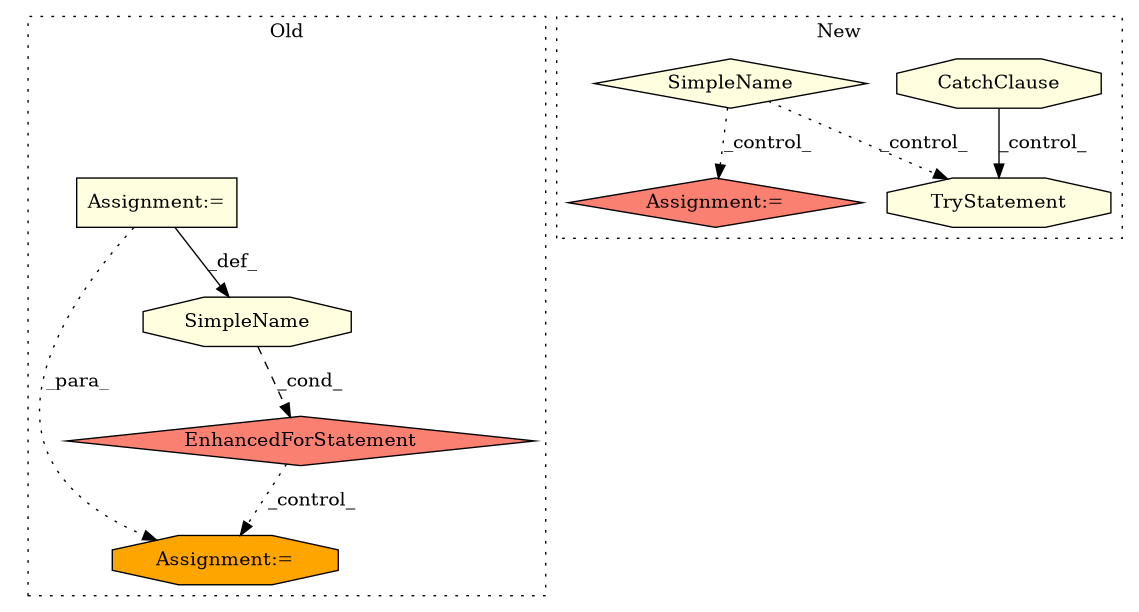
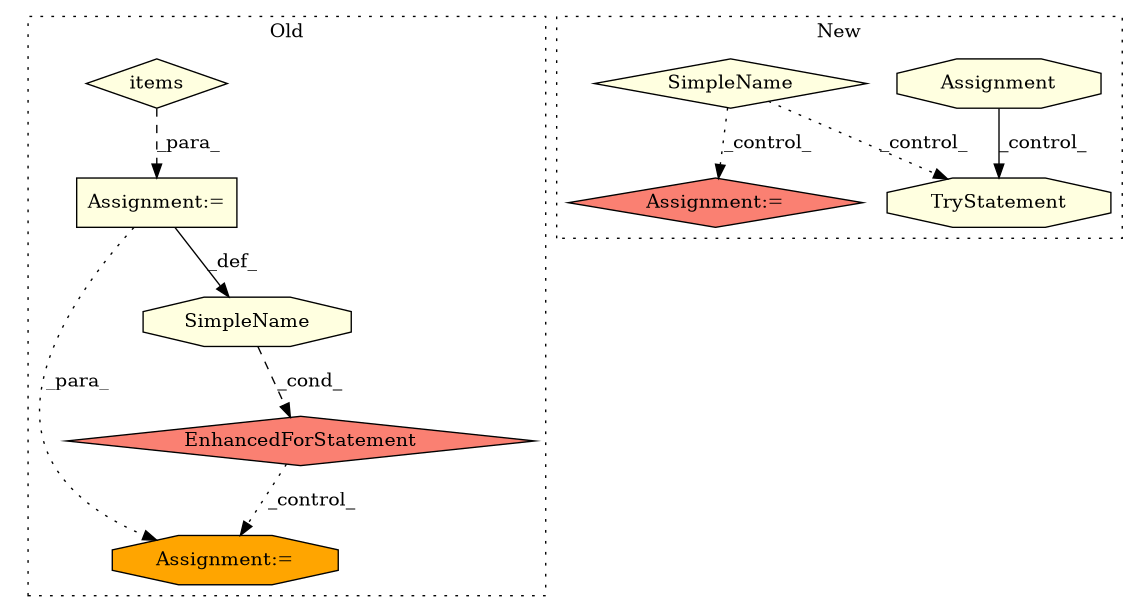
none -> (157, 84)
(999, 84) -> (999, 84)
